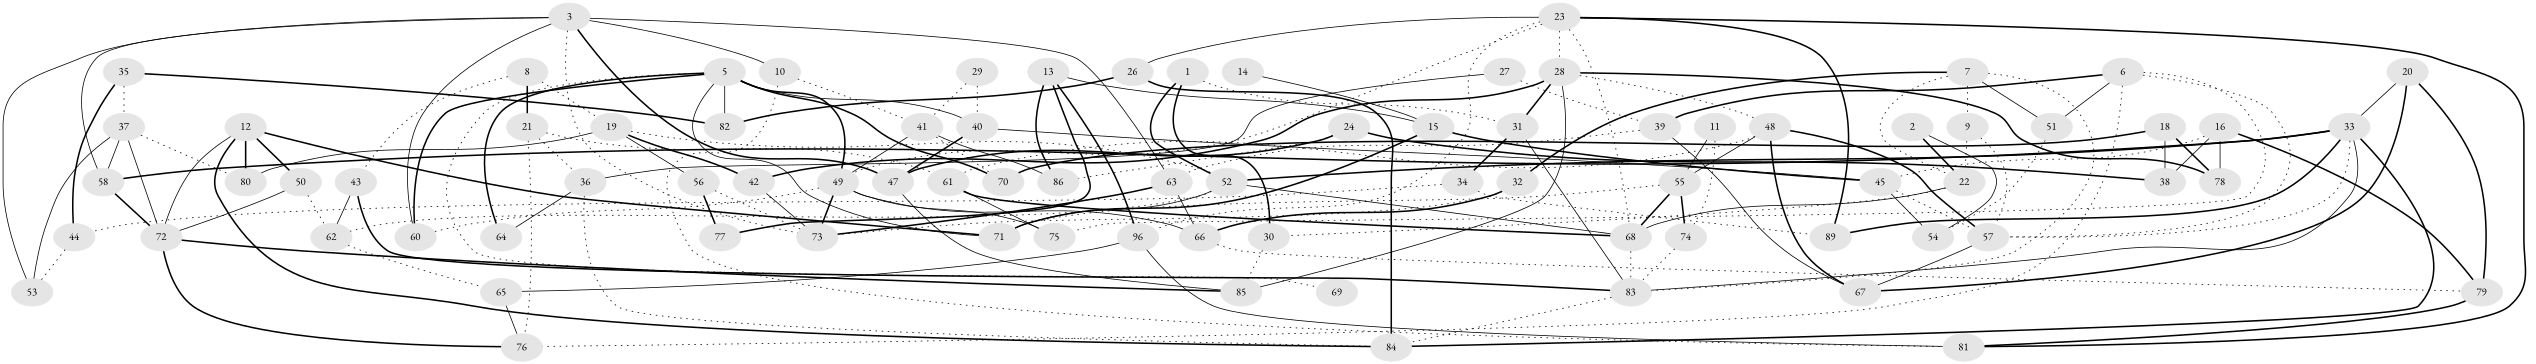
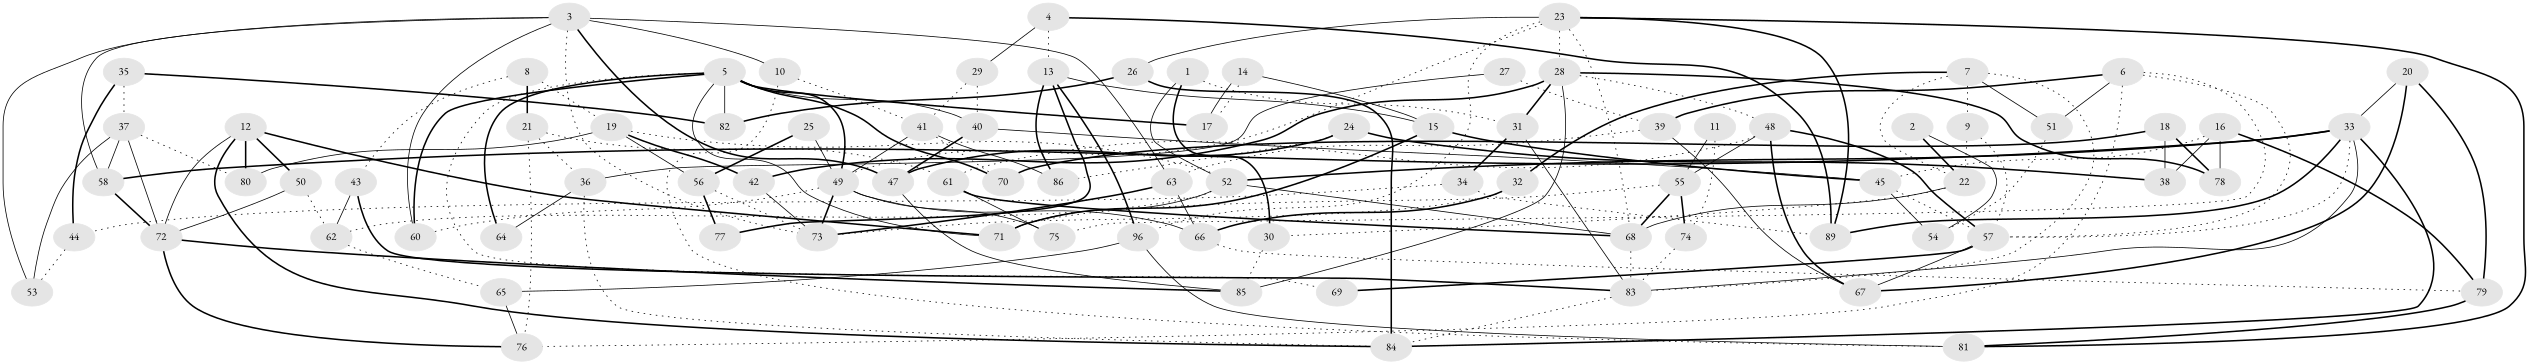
none -> (1048, 17)
none -> (809, 127)
none -> (1207, 127)
(1152, 134) -> (1152, 134)
none -> (1604, 276)
